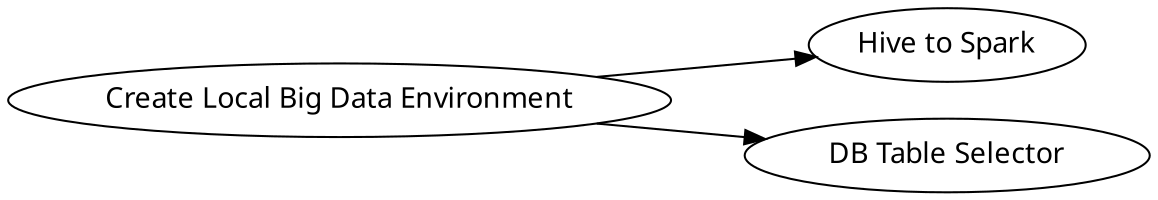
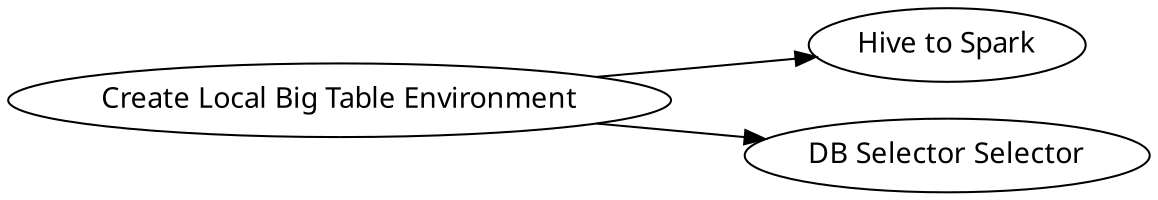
(340, 100) -> (340, 100)
(947, 155) -> (947, 155)
